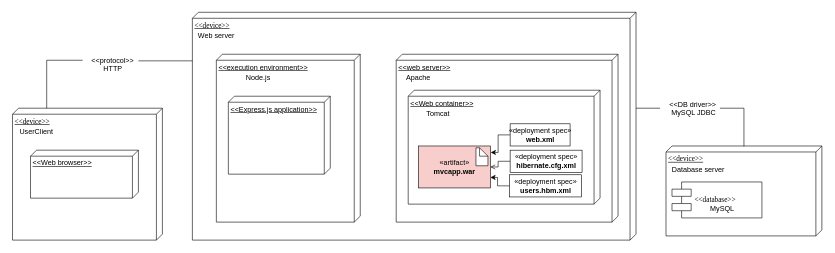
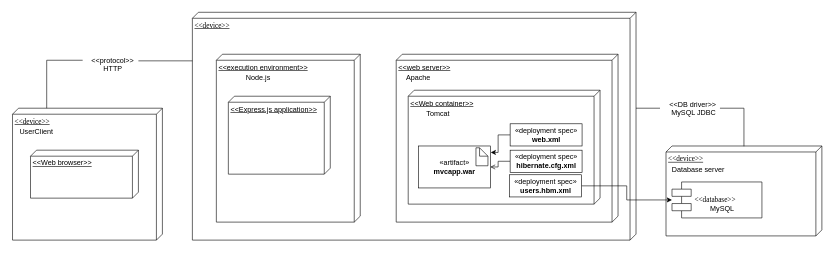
(216, 36) -> none
(540, 135) -> (546, 135)
(455, 167) -> (455, 167)
(498, 181) -> (626, 186)
